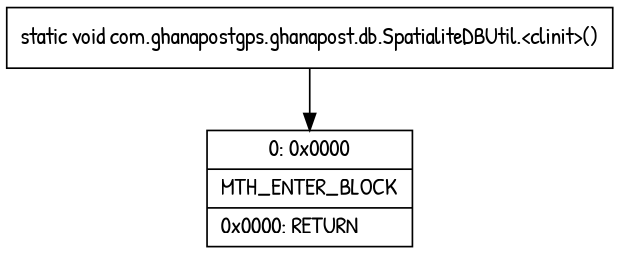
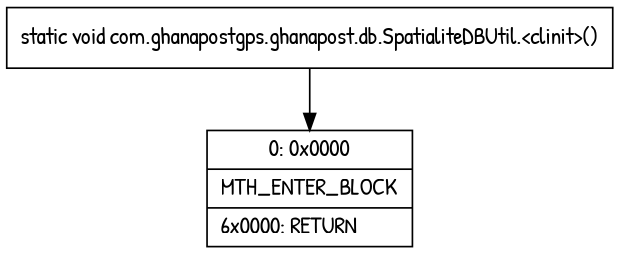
(297, 226) -> (297, 226)
